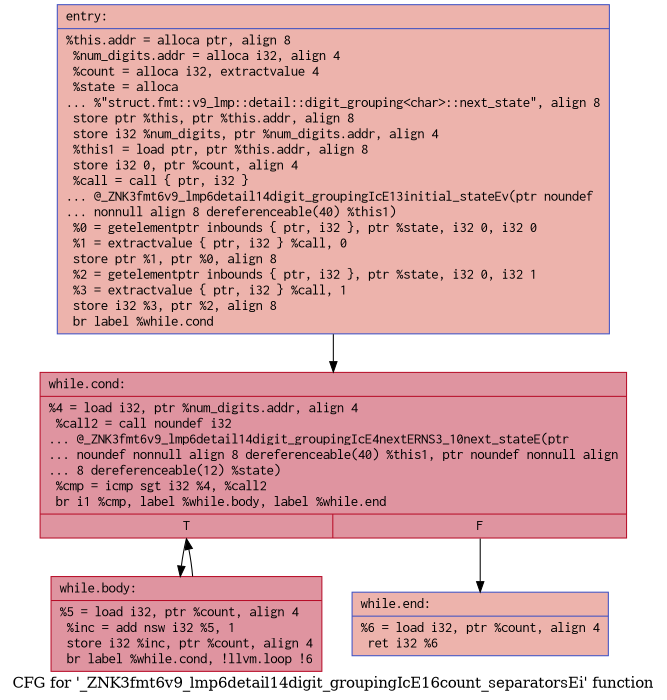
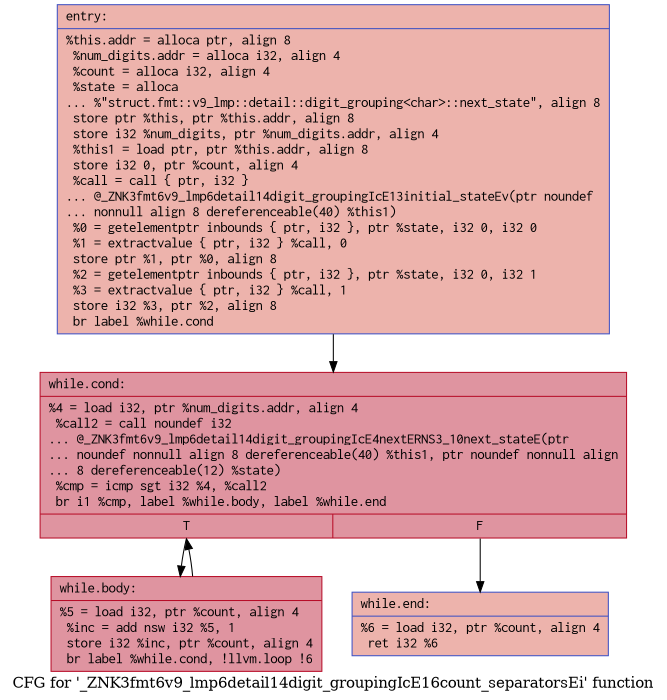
(193, 71) -> (168, 71)
